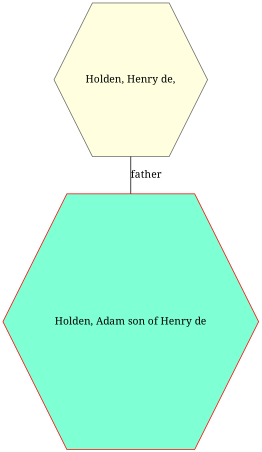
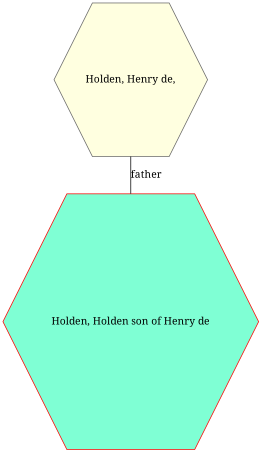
(131, 322) -> (131, 322)
